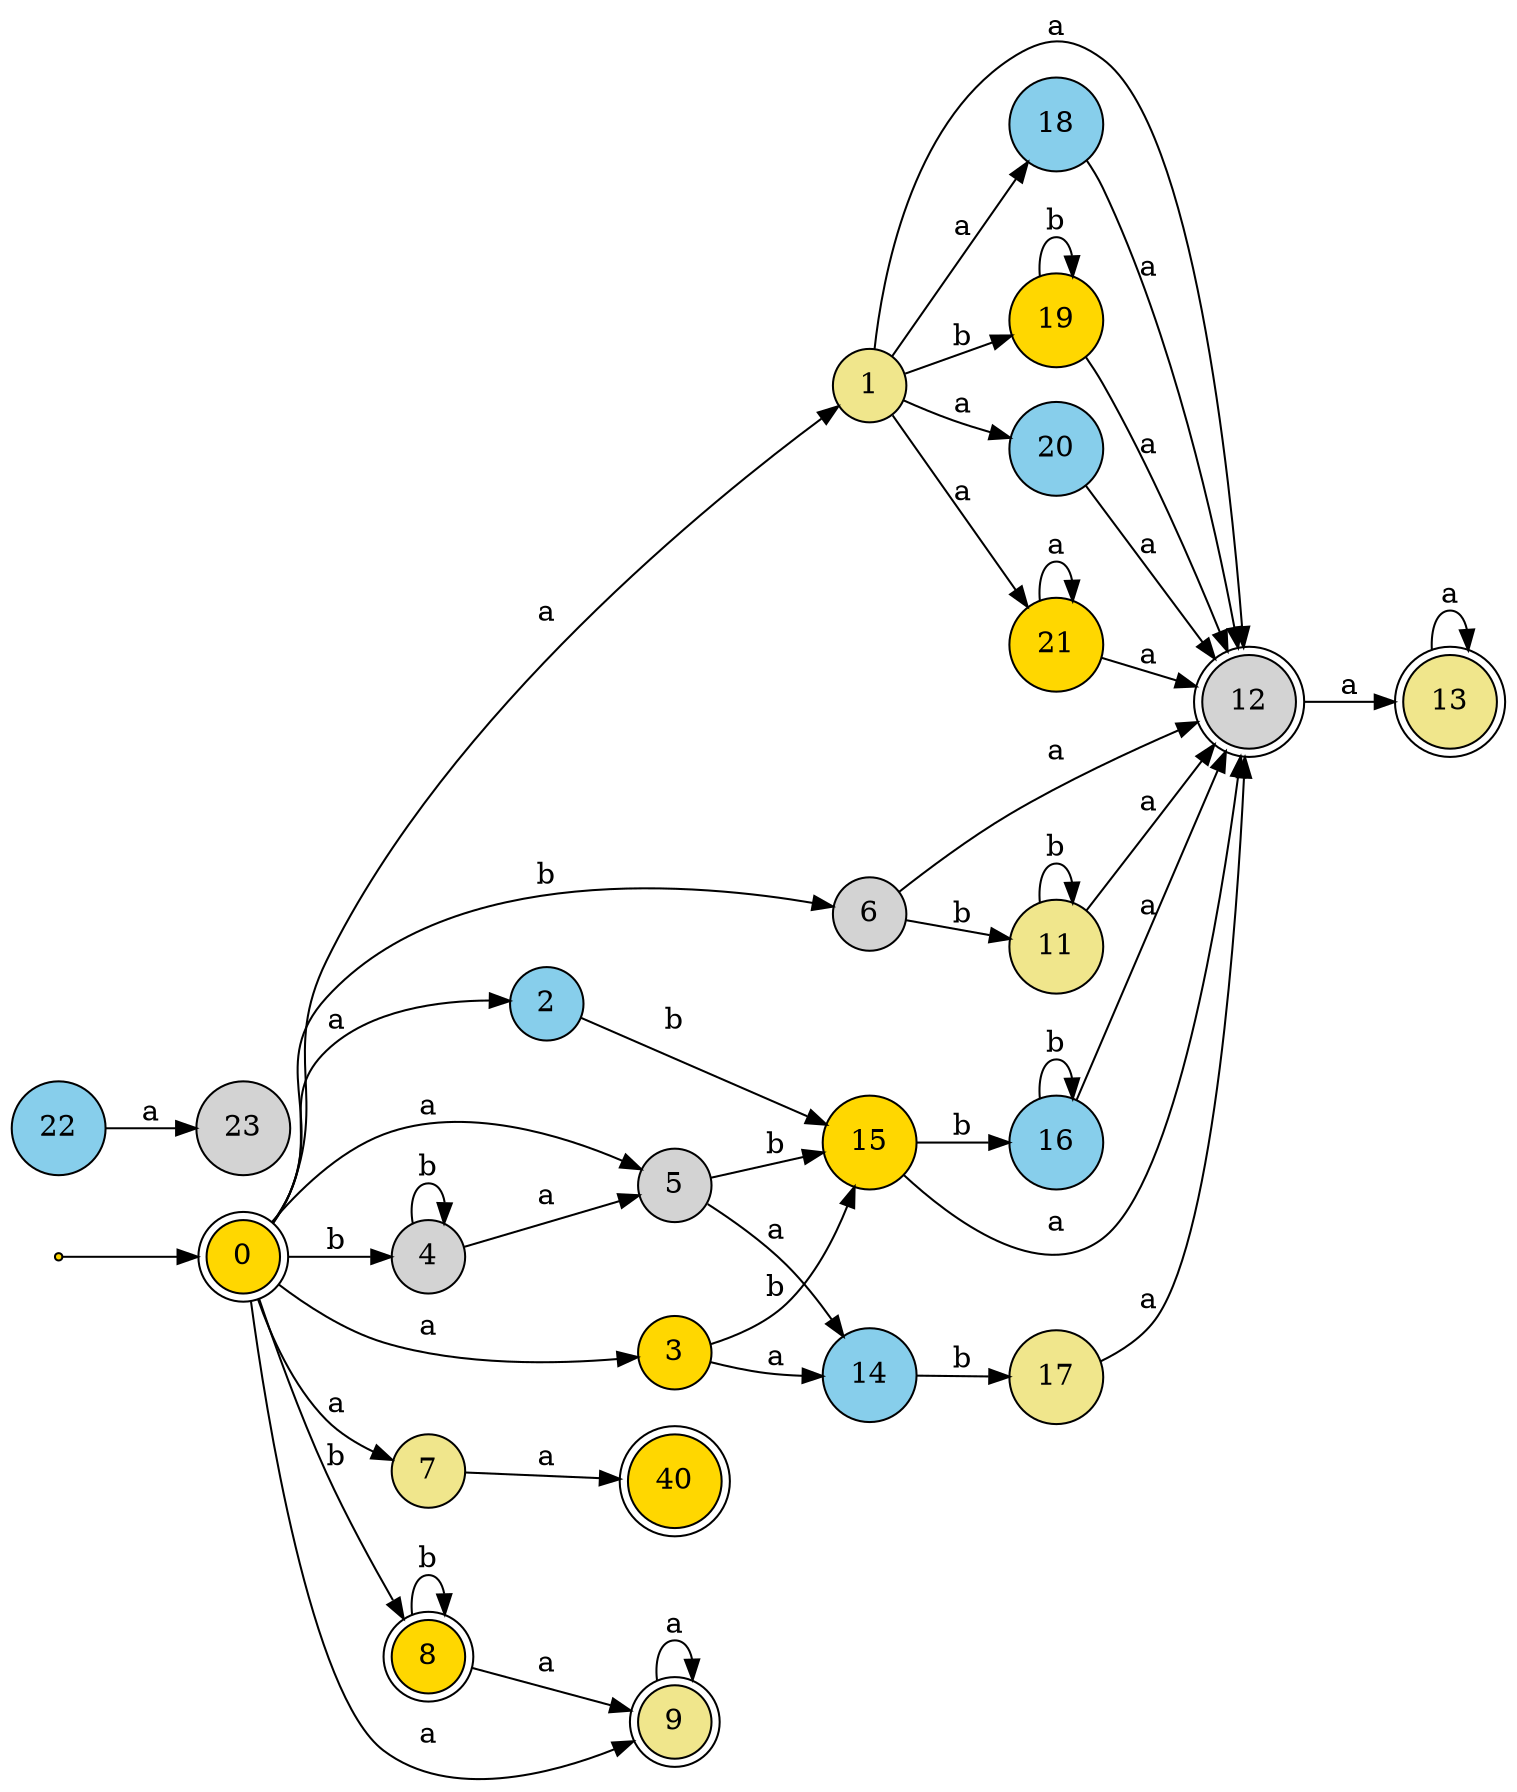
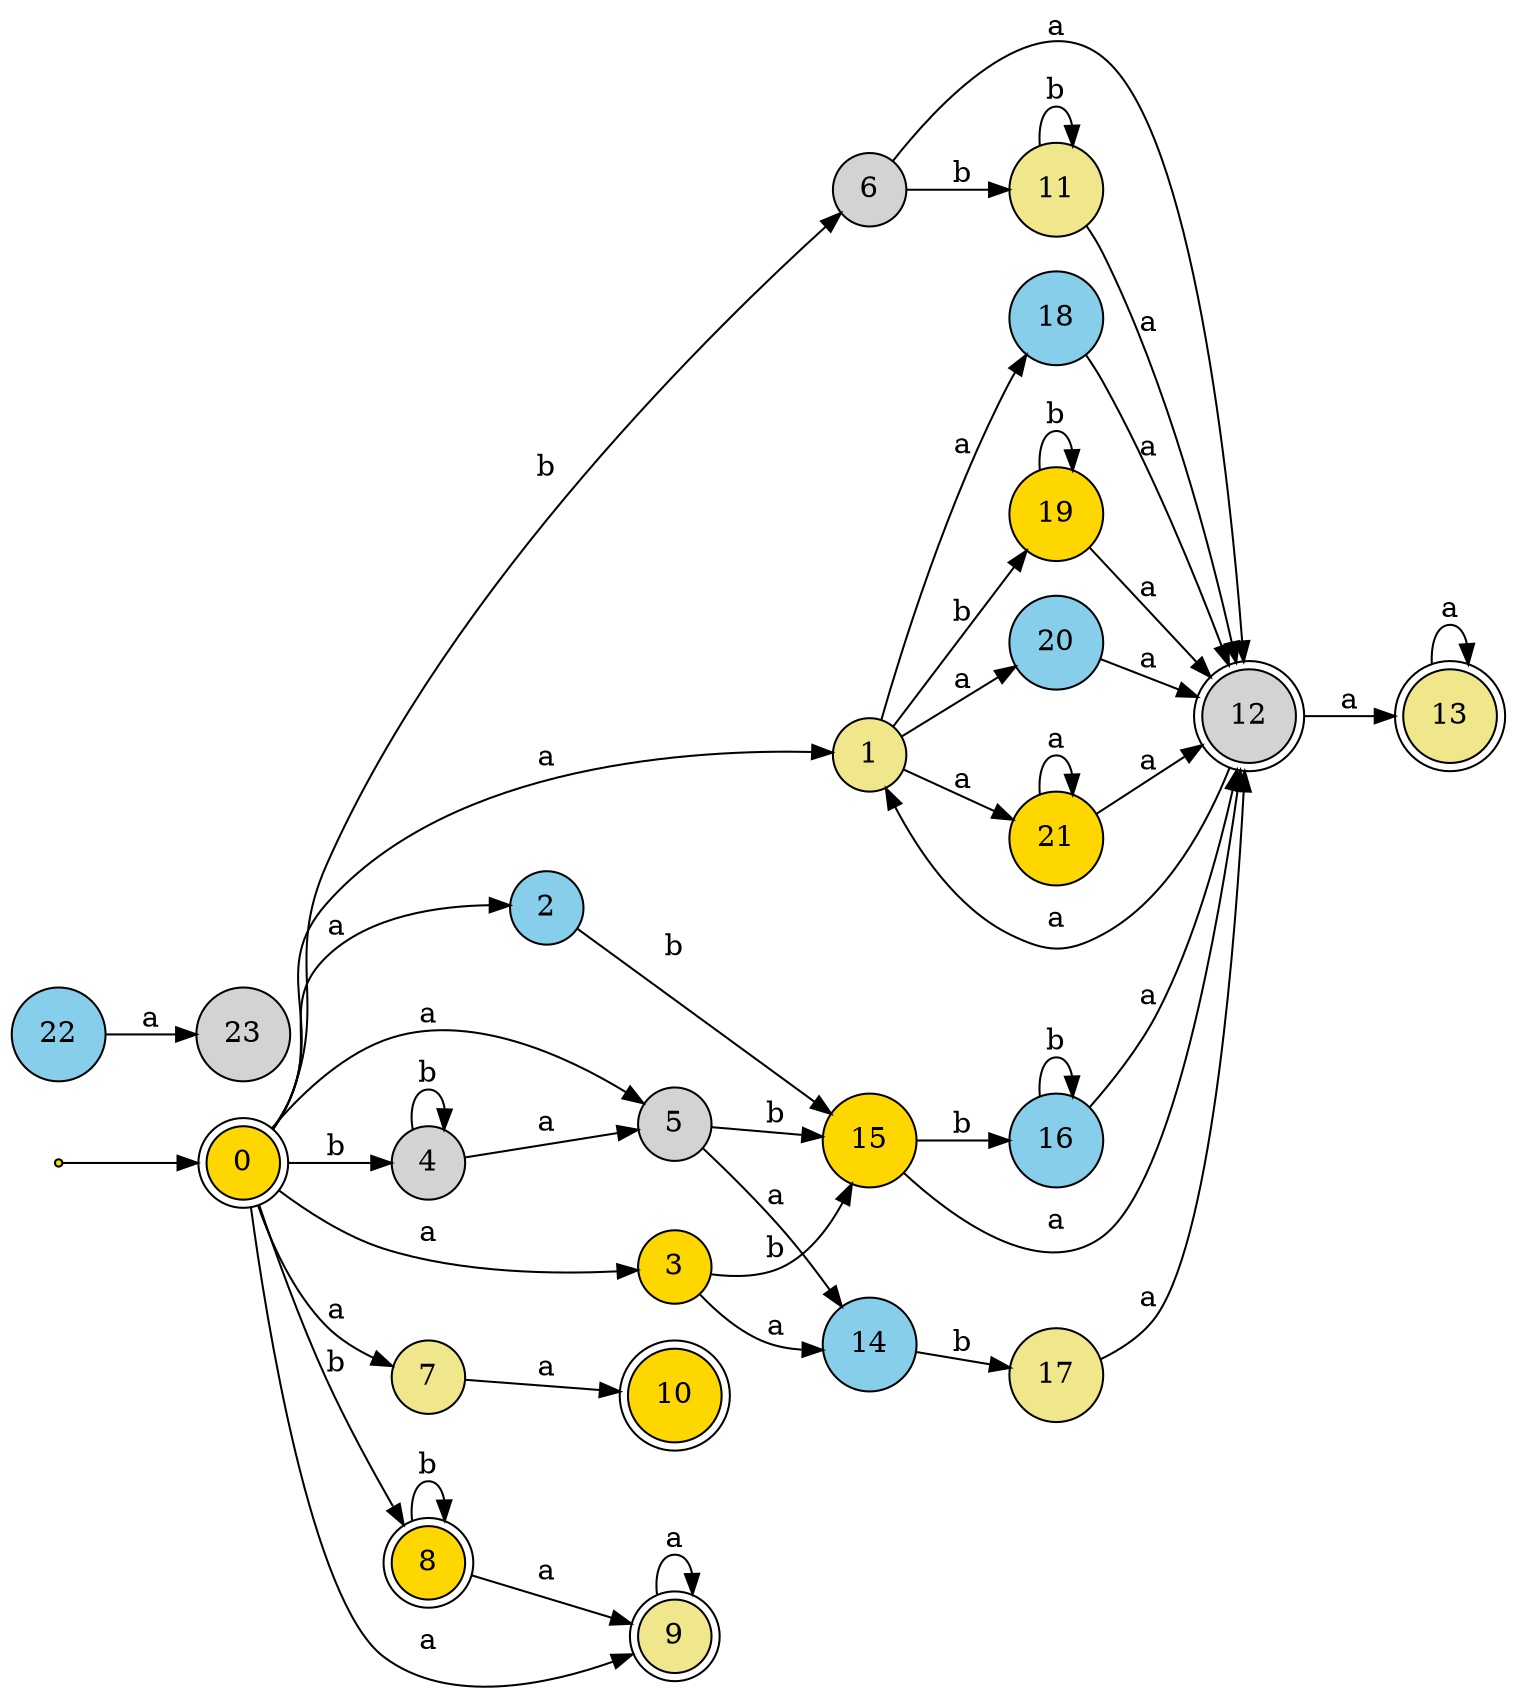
(1148, 126) -> (1076, 946)
(675, 1481) -> (675, 1396)
